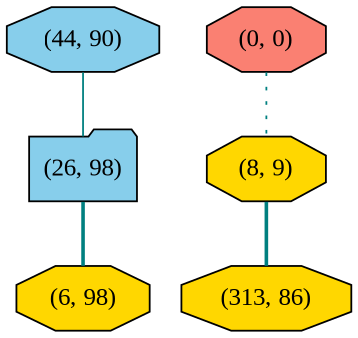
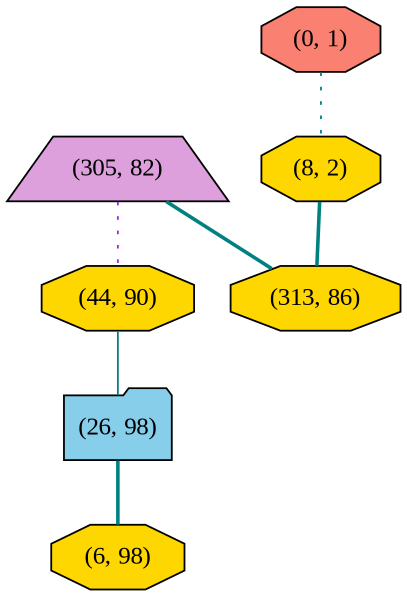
(83, 40) -> (118, 298)
(266, 40) -> (321, 40)
none -> (118, 169)
(266, 169) -> (321, 169)
